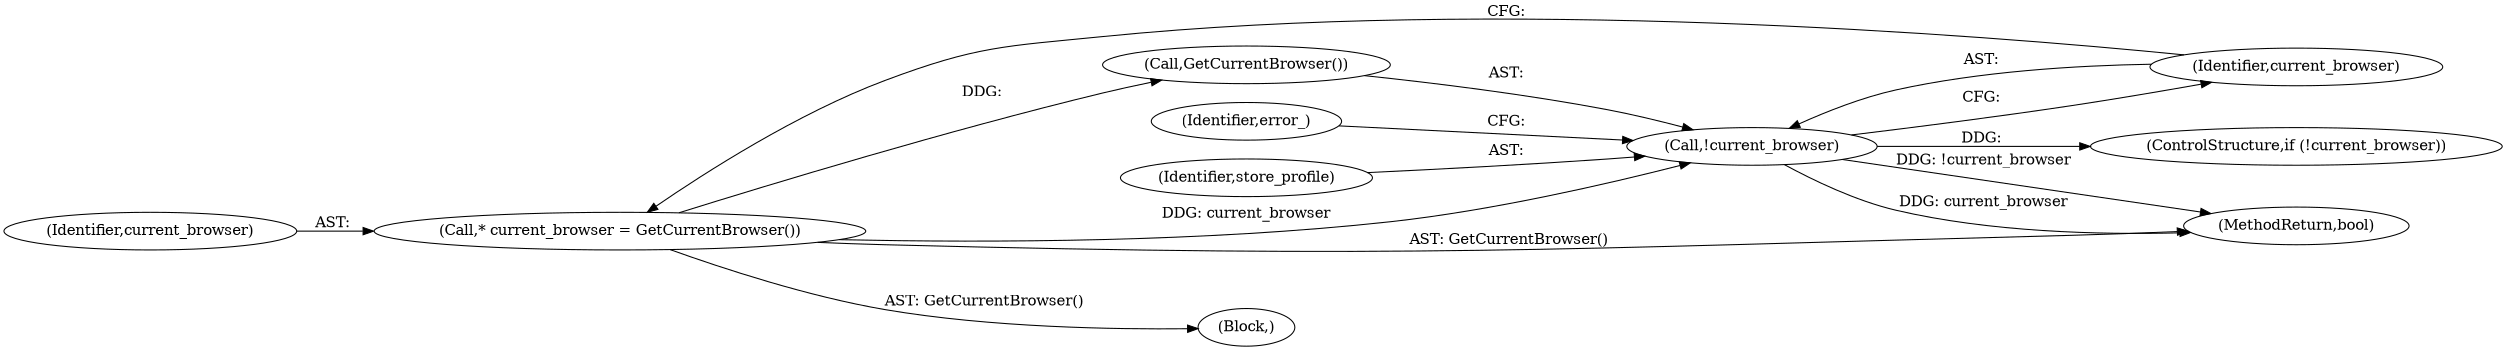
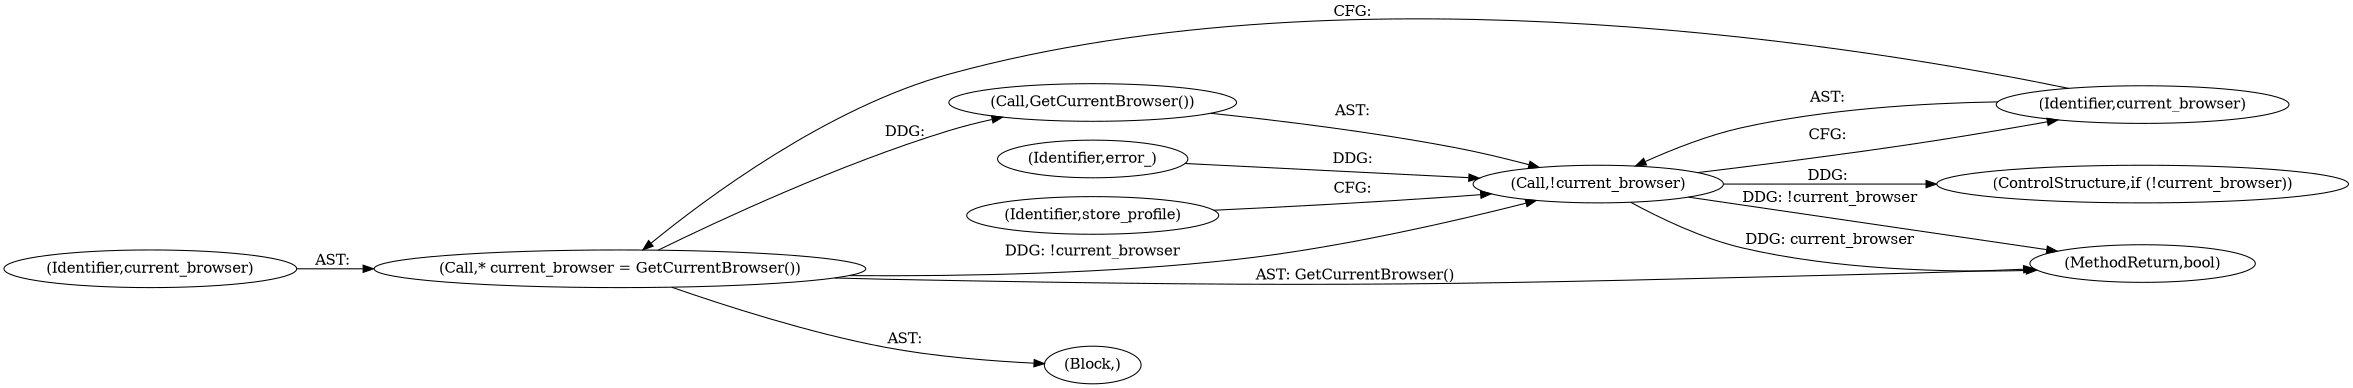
(1509, 122) -> (1355, 159)
(1509, 151) -> (1355, 189)
(1246, 214) -> (1093, 252)
(984, 302) -> (907, 339)
